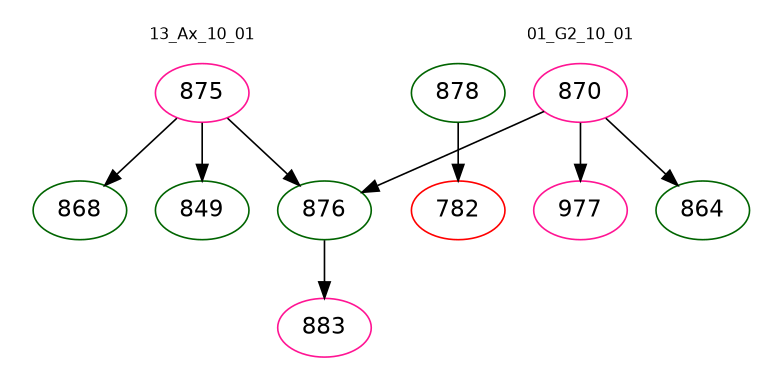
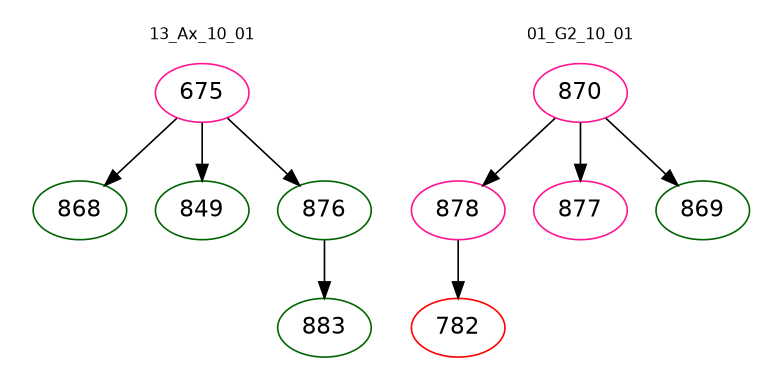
(202, 93) -> (202, 93)
(458, 93) -> (458, 210)
(469, 145) -> (525, 146)
(580, 210) -> (580, 210)
(703, 210) -> (703, 210)
(324, 328) -> (324, 328)
